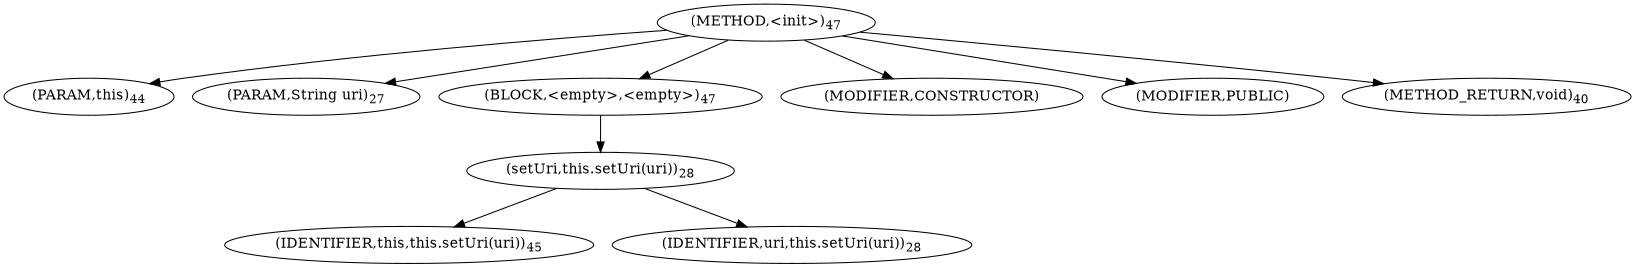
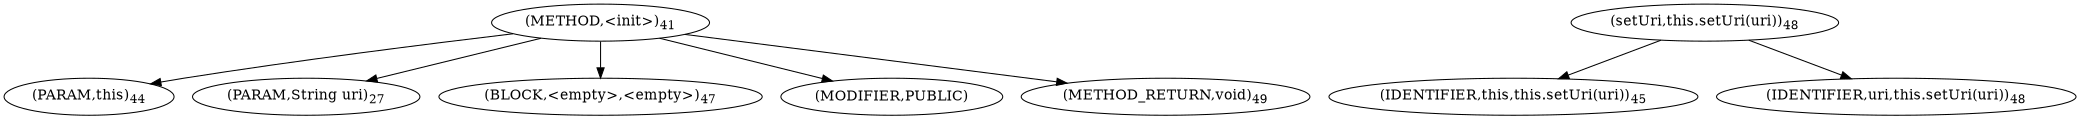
(834, 21) -> (668, 21)
(1581, 95) -> (1260, 95)
(932, 97) -> none
(601, 129) -> none
(687, 169) -> (1791, 21)
(914, 243) -> (2018, 95)
